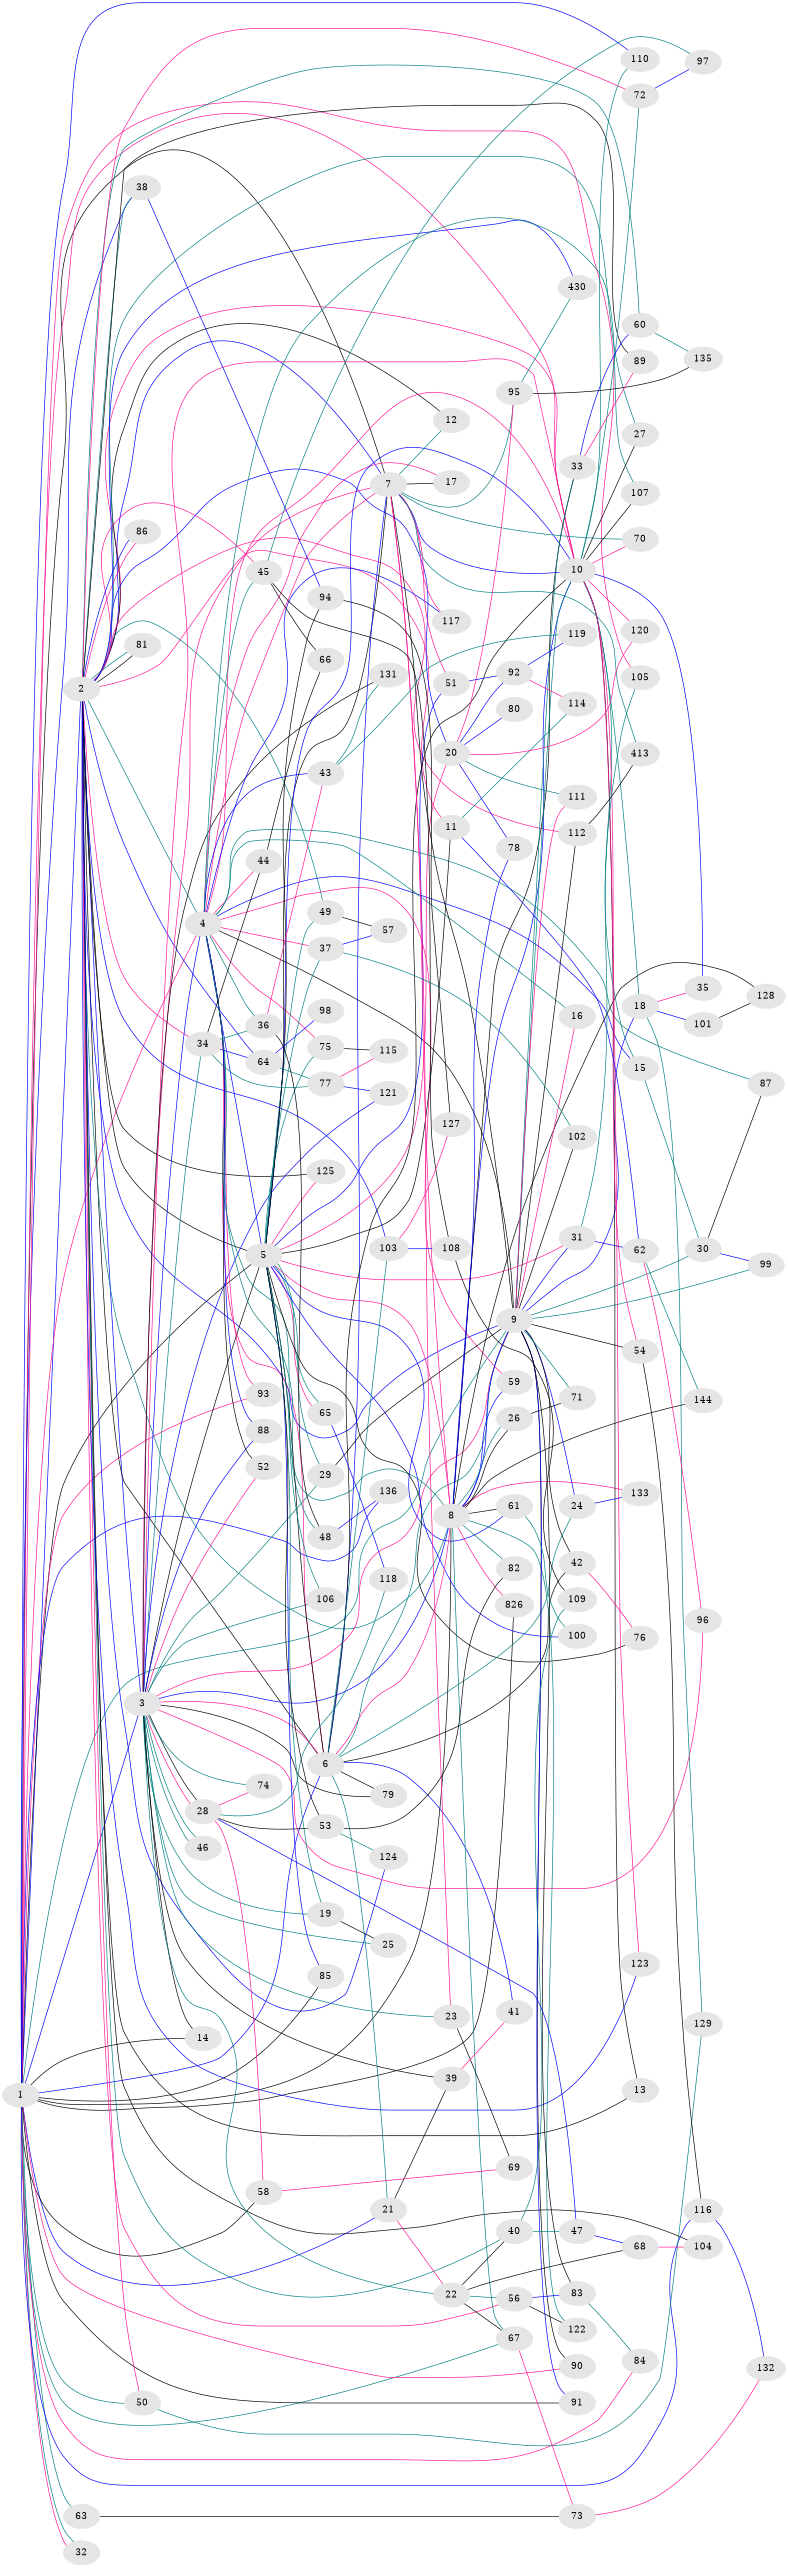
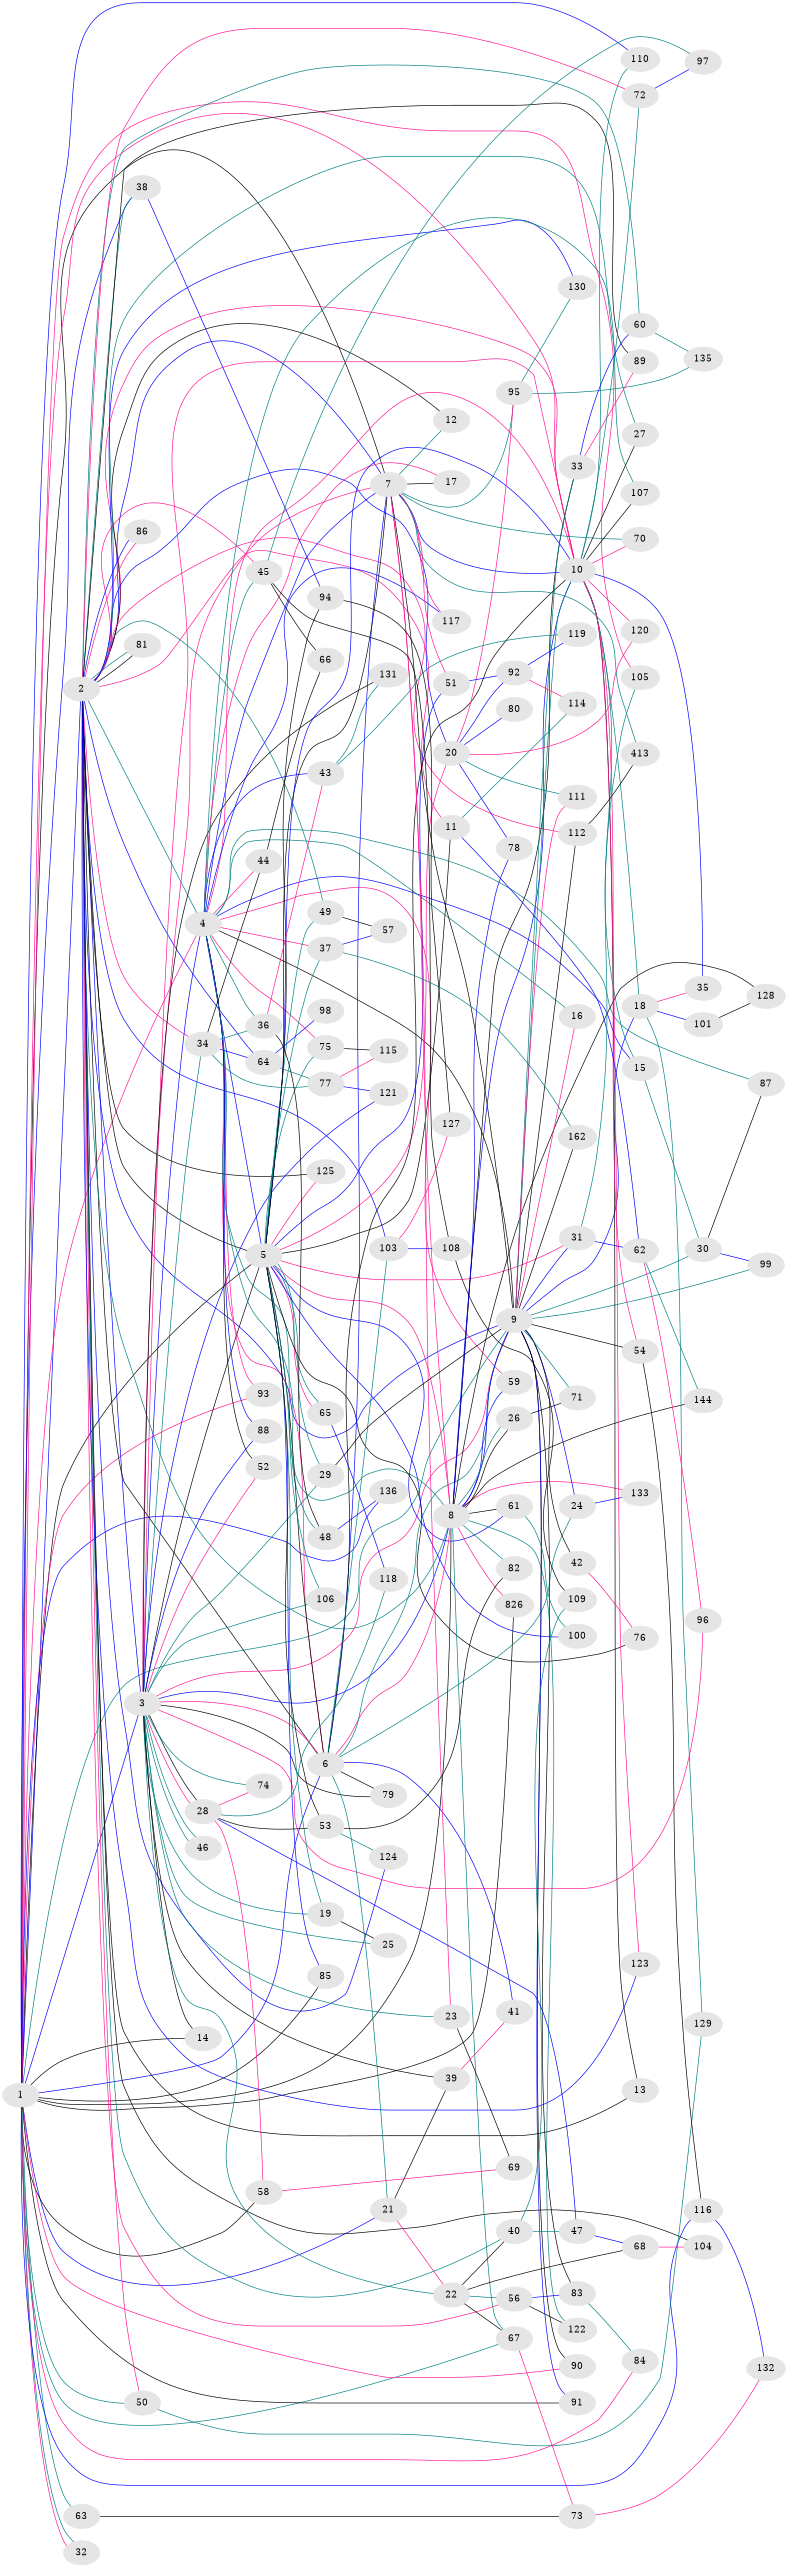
(577, 288) -> (577, 288)
(605, 390) -> (605, 390)
(254, 685) -> (254, 685)
(577, 1137) -> (577, 1137)
(493, 1706) -> none
